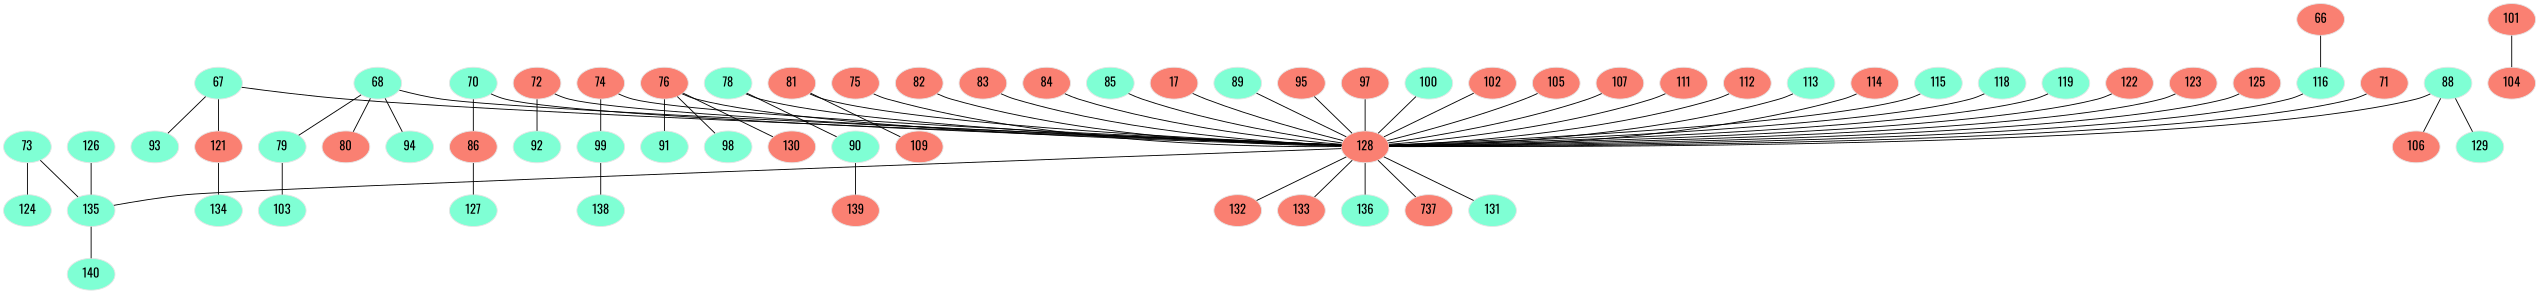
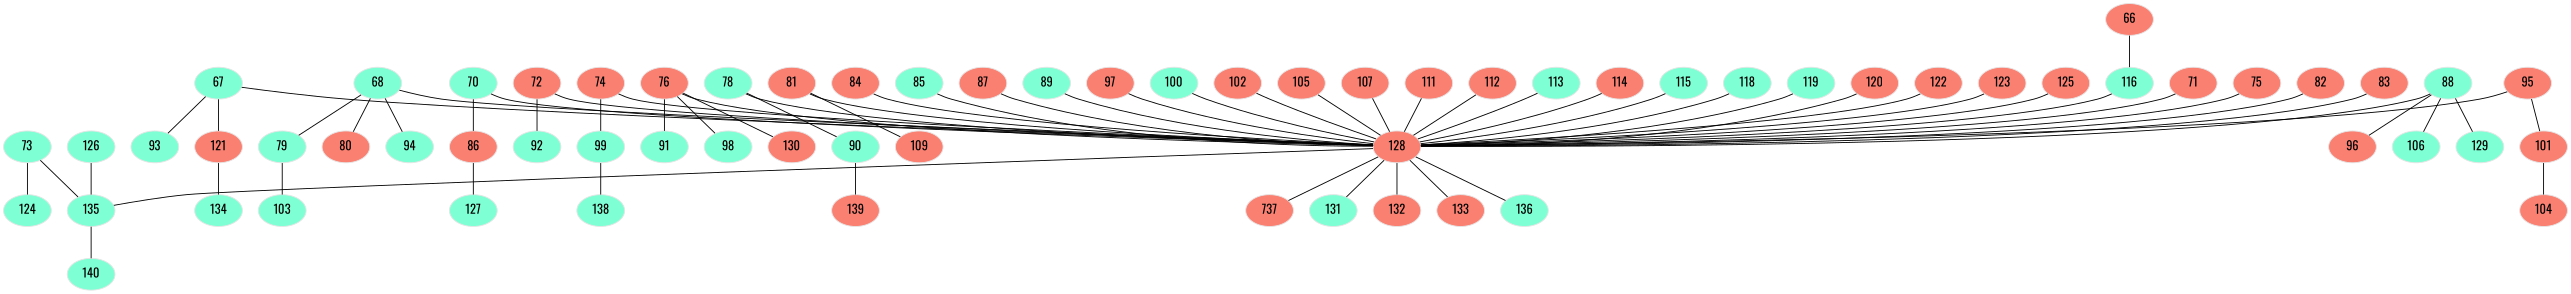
(1174, 83) -> (983, 83)
none -> (1875, 83)
none -> (2536, 115)
none -> (2352, 147)
(2416, 147) -> (2416, 147)
